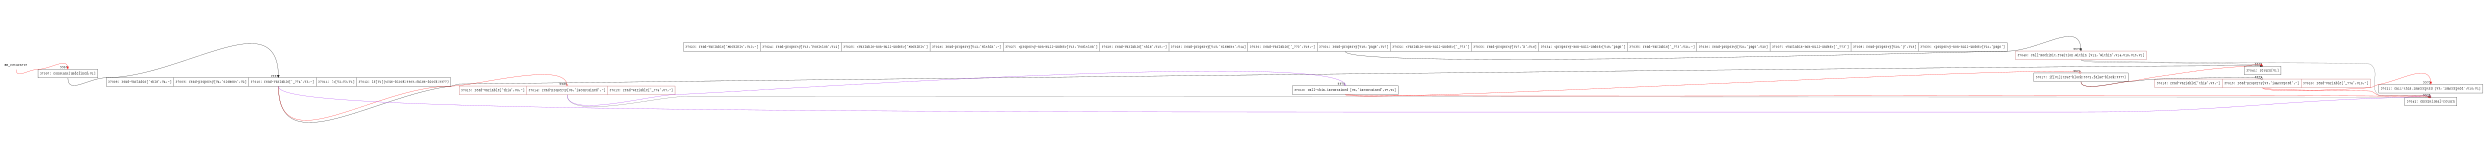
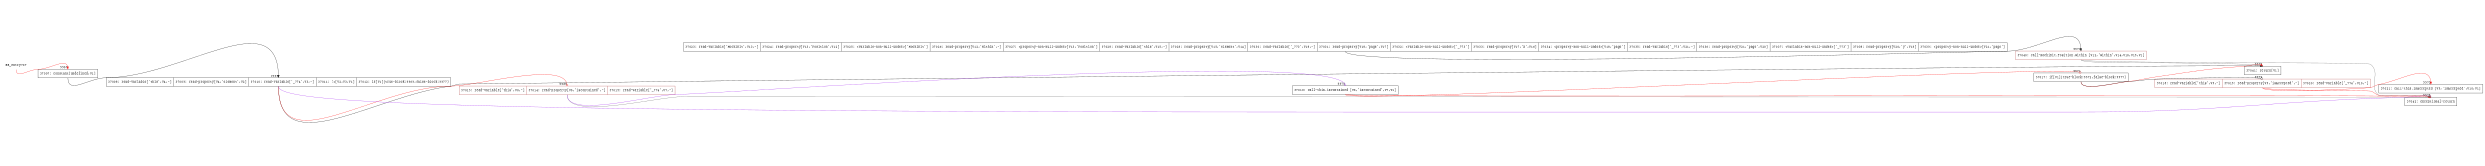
(16, 65) -> (16, 65)
